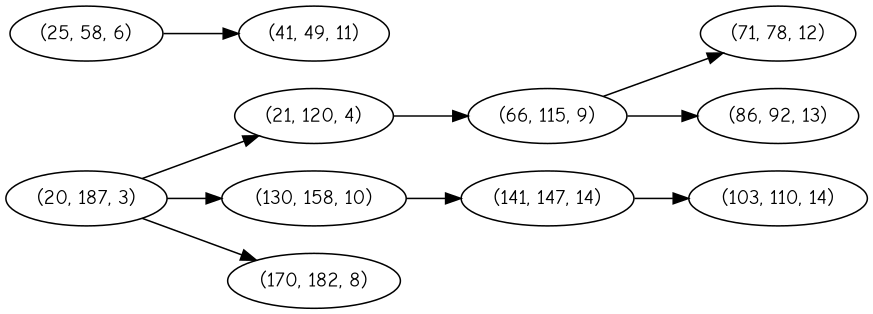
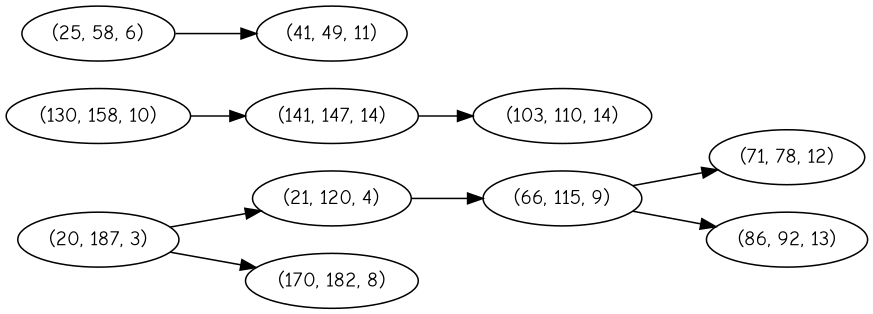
(187, 198) -> none
